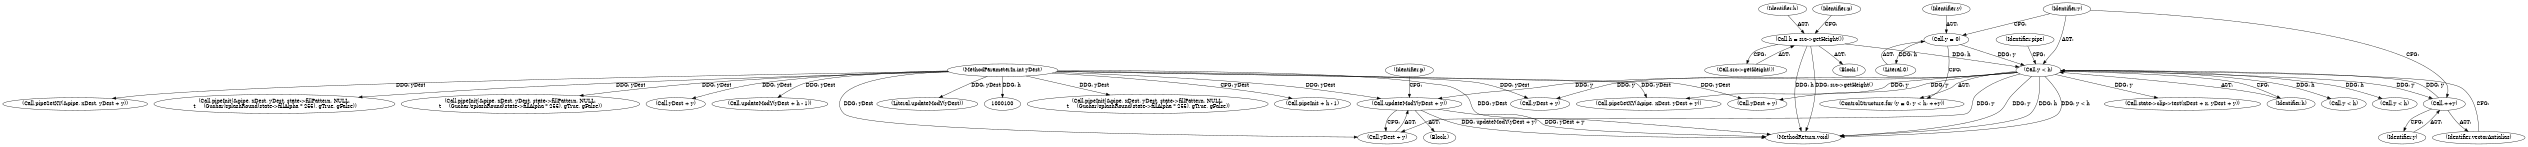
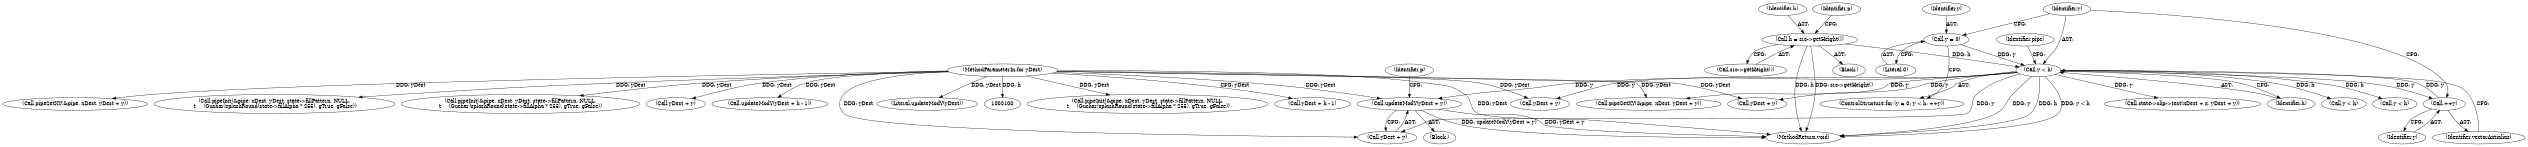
(1908, 55) -> (1908, 55)
(1003, 70) -> (1003, 70)
(1312, 104) -> (1312, 104)
